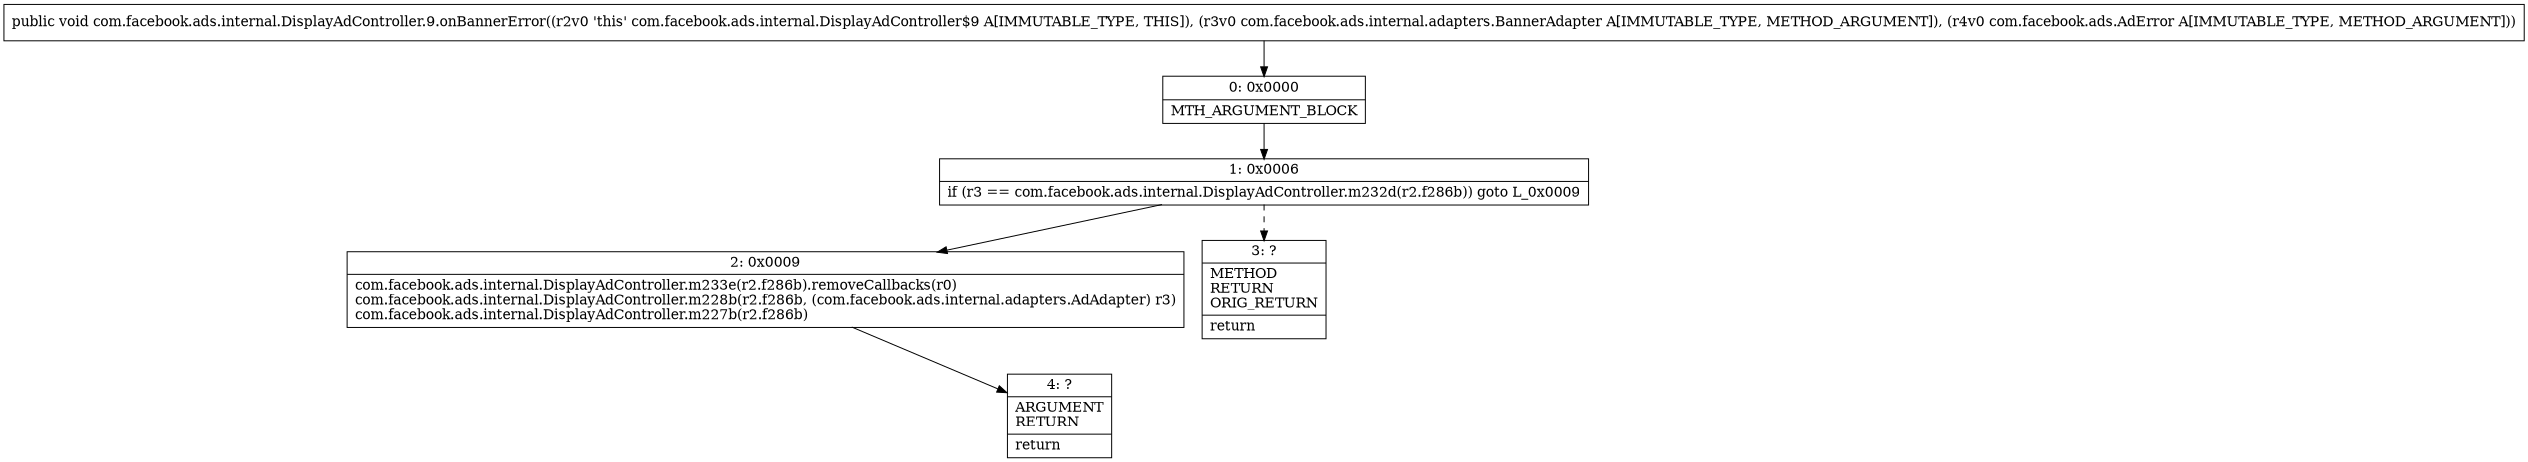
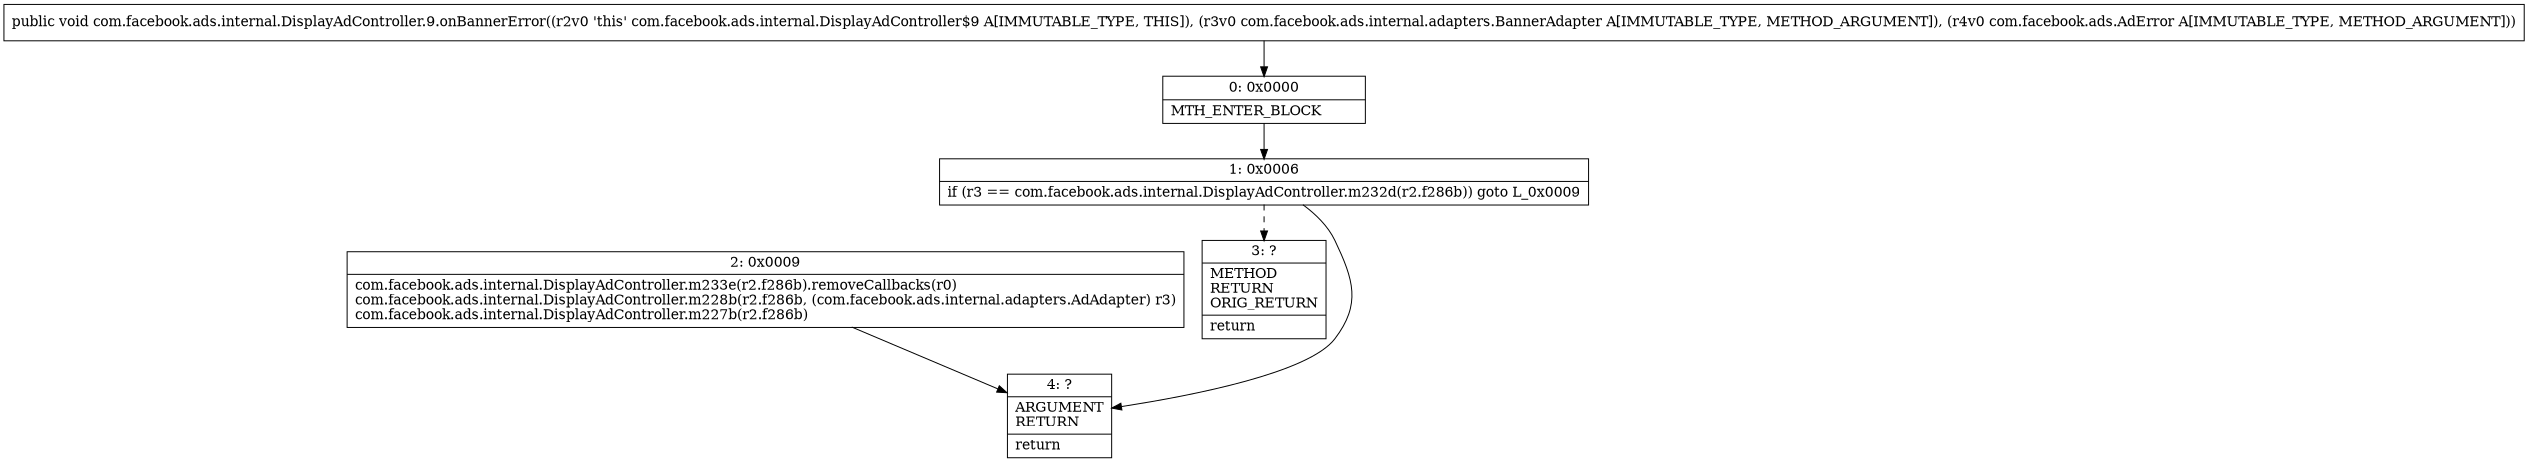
(1264, 111) -> (1246, 111)
(1054, 227) -> (1305, 360)
